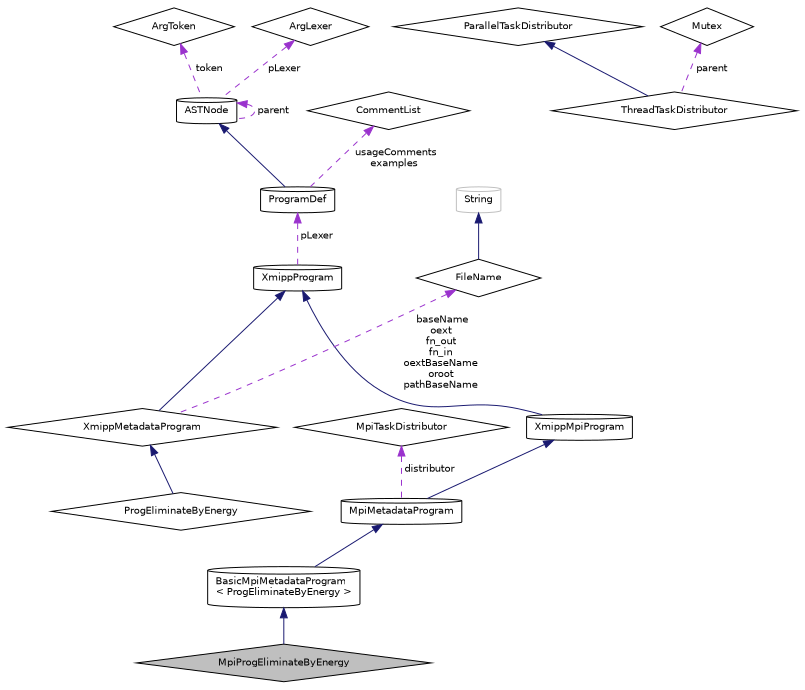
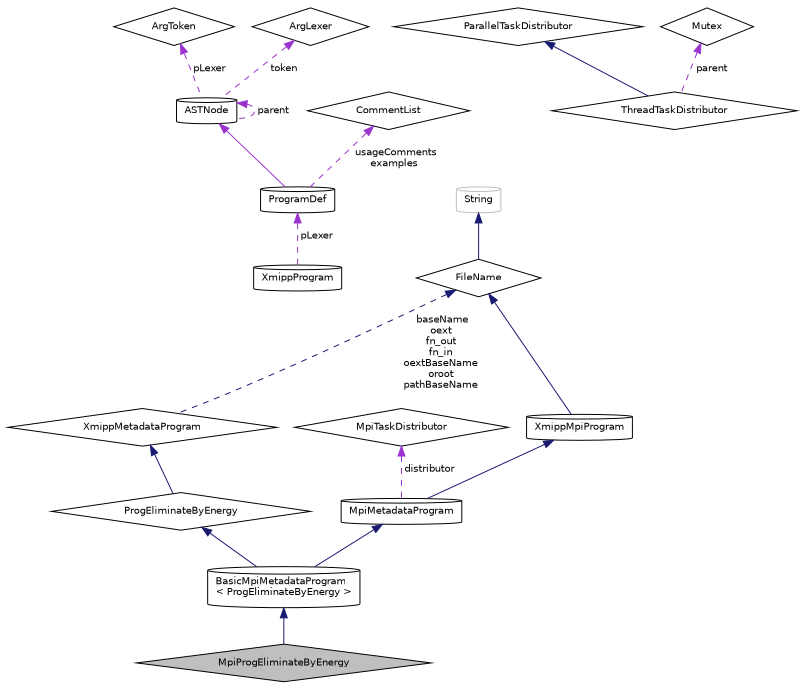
(208, 69) -> (208, 69)
(283, 69) -> (283, 69)
(256, 159) -> (256, 159)
(218, 354) -> none
(313, 356) -> (313, 356)
(402, 401) -> (533, 358)
none -> (233, 550)
